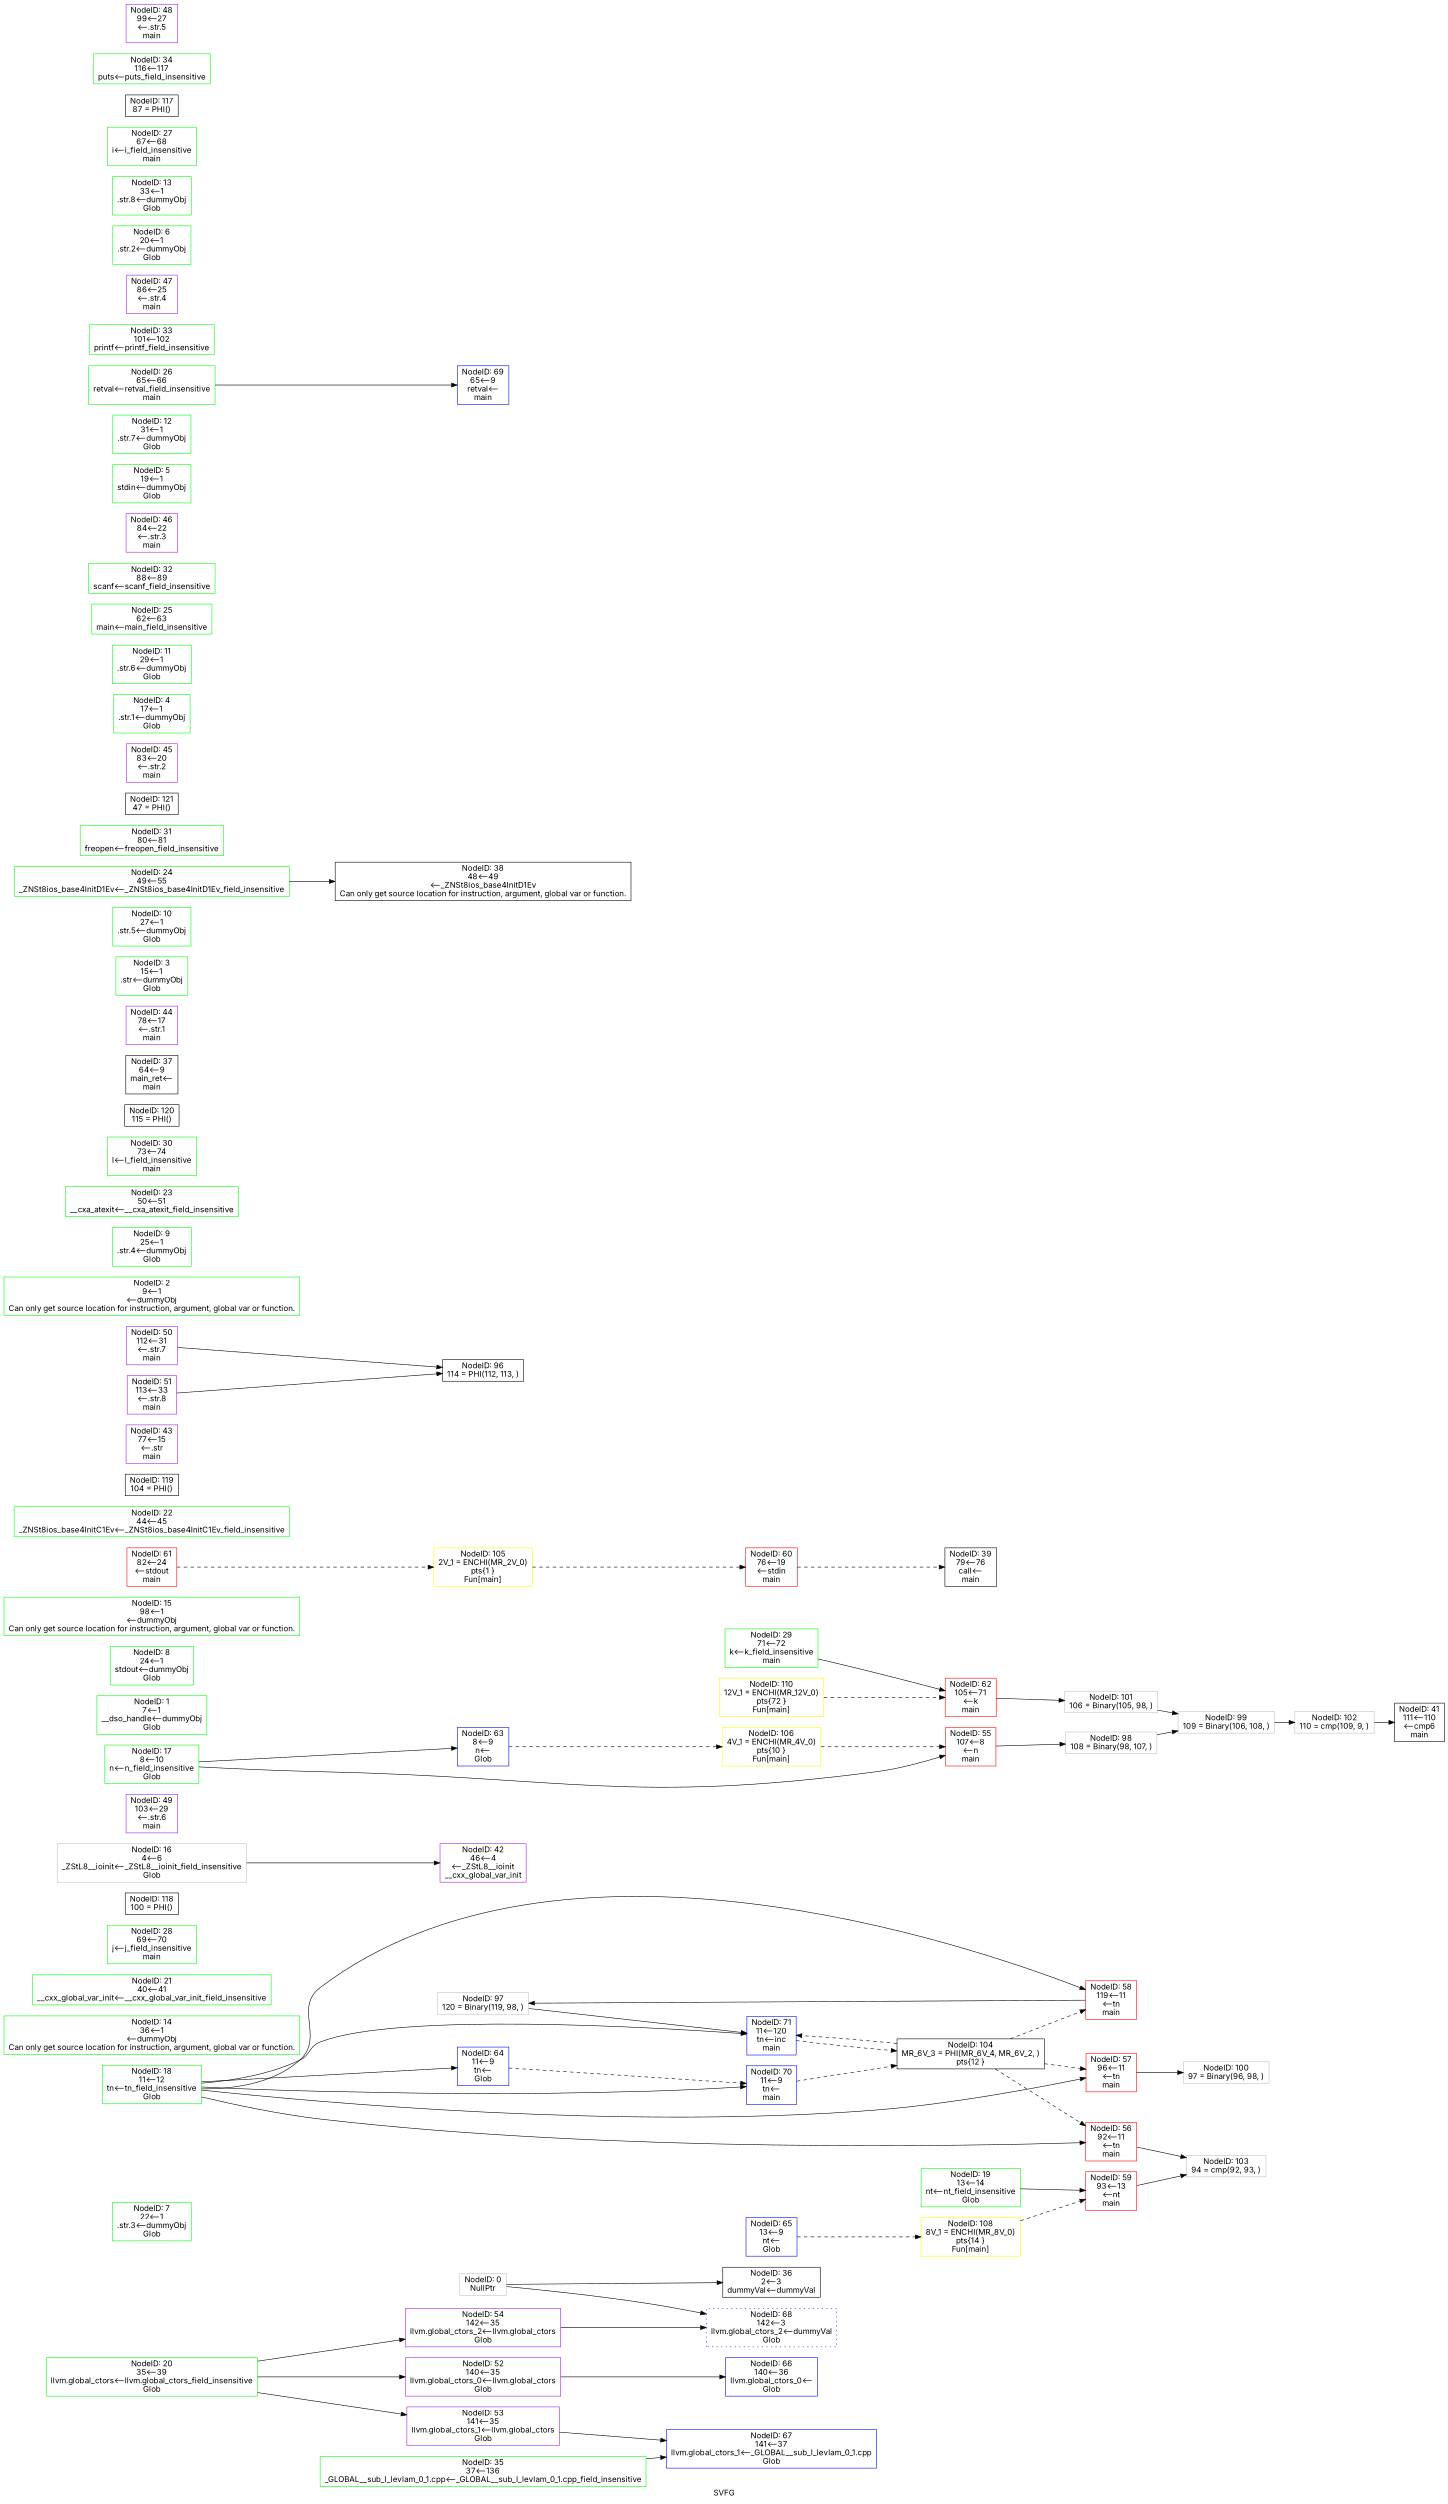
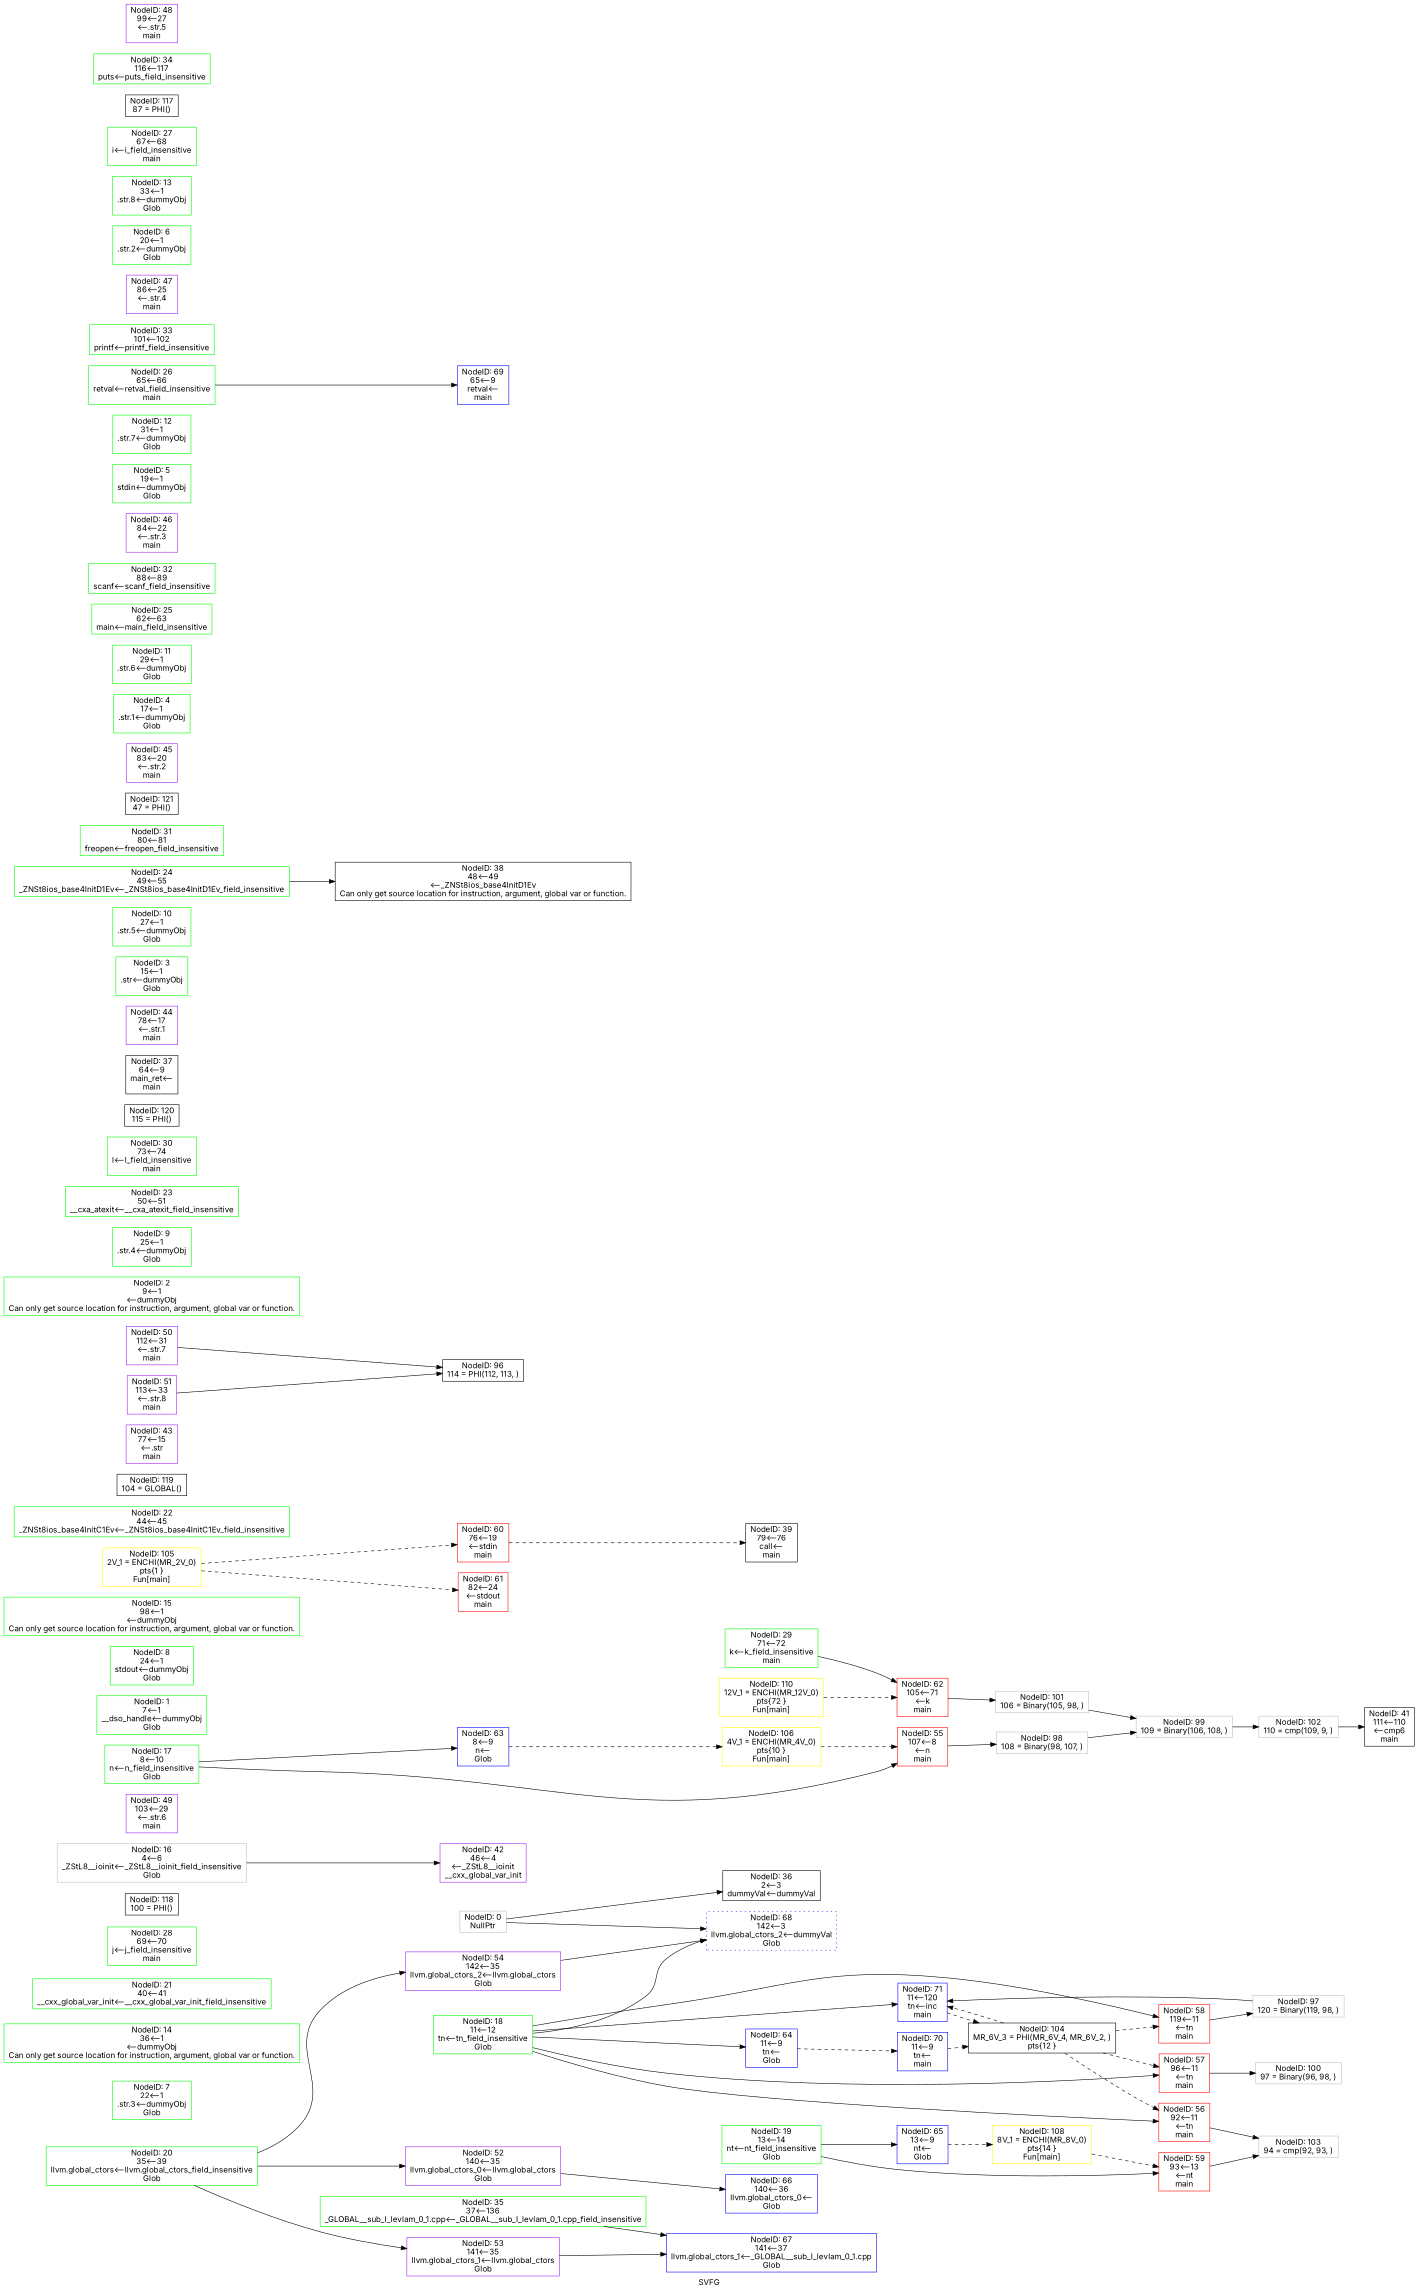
(152, 1489) -> (152, 1489)
(302, 1567) -> (327, 1580)
(471, 2094) -> (630, 2006)
none -> (856, 2145)
